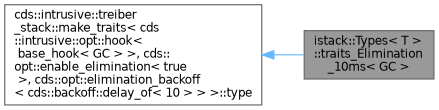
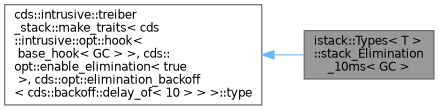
(369, 55) -> (369, 55)
